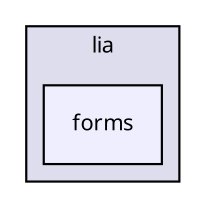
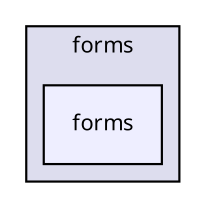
(103, 47) -> (103, 47)
